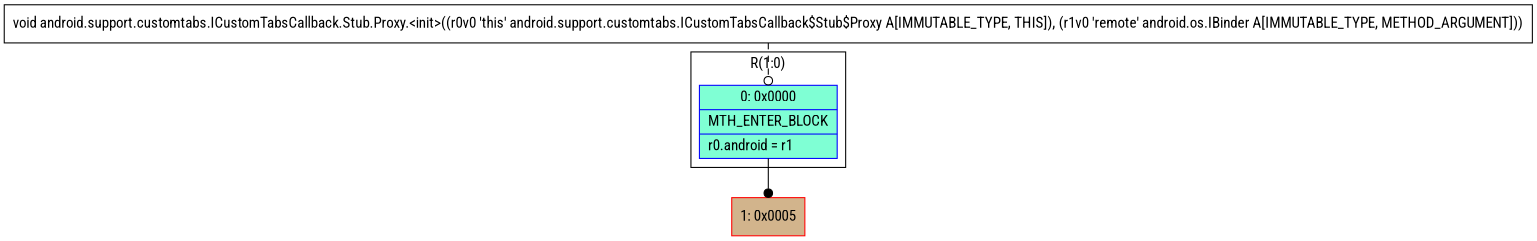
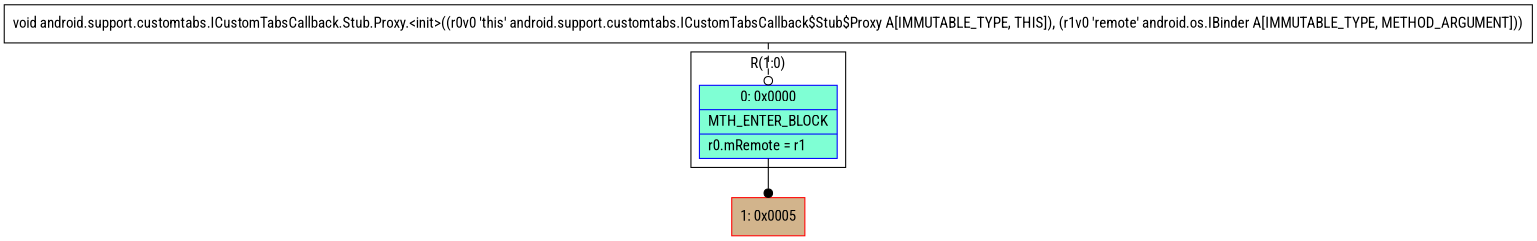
(751, 146) -> (757, 146)
